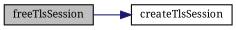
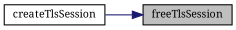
(107, 15) -> (119, 15)
